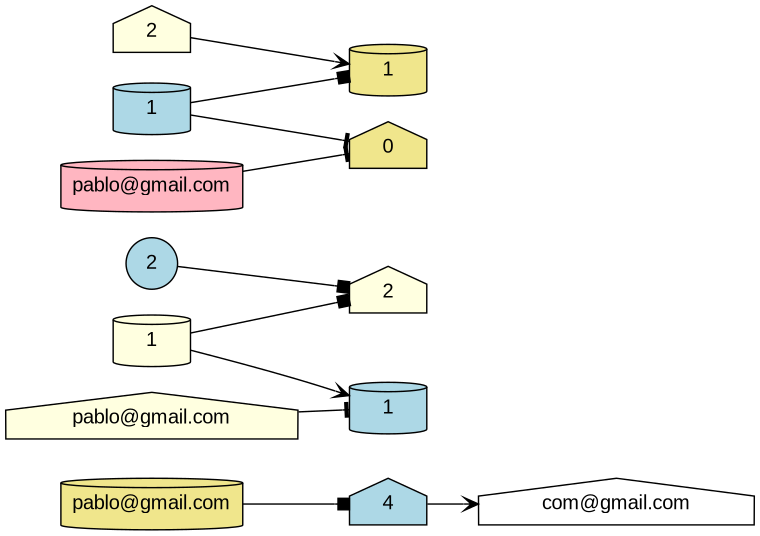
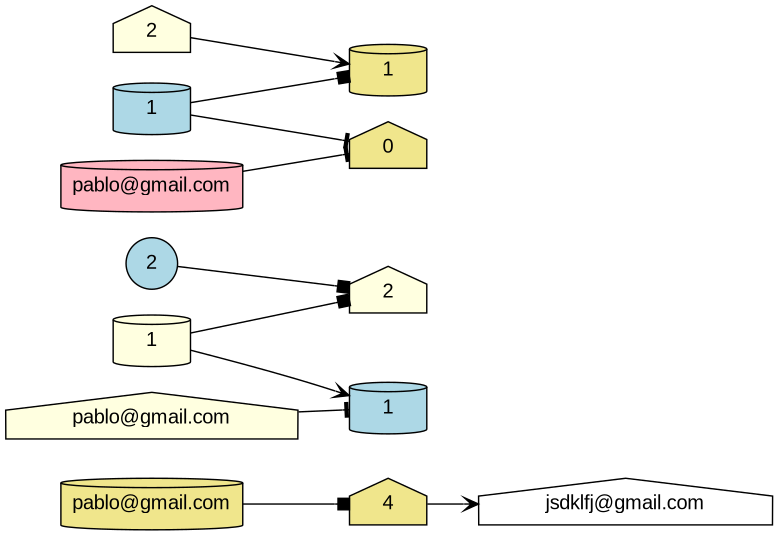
(388, 504) -> (388, 504)
(616, 504) -> (626, 504)
